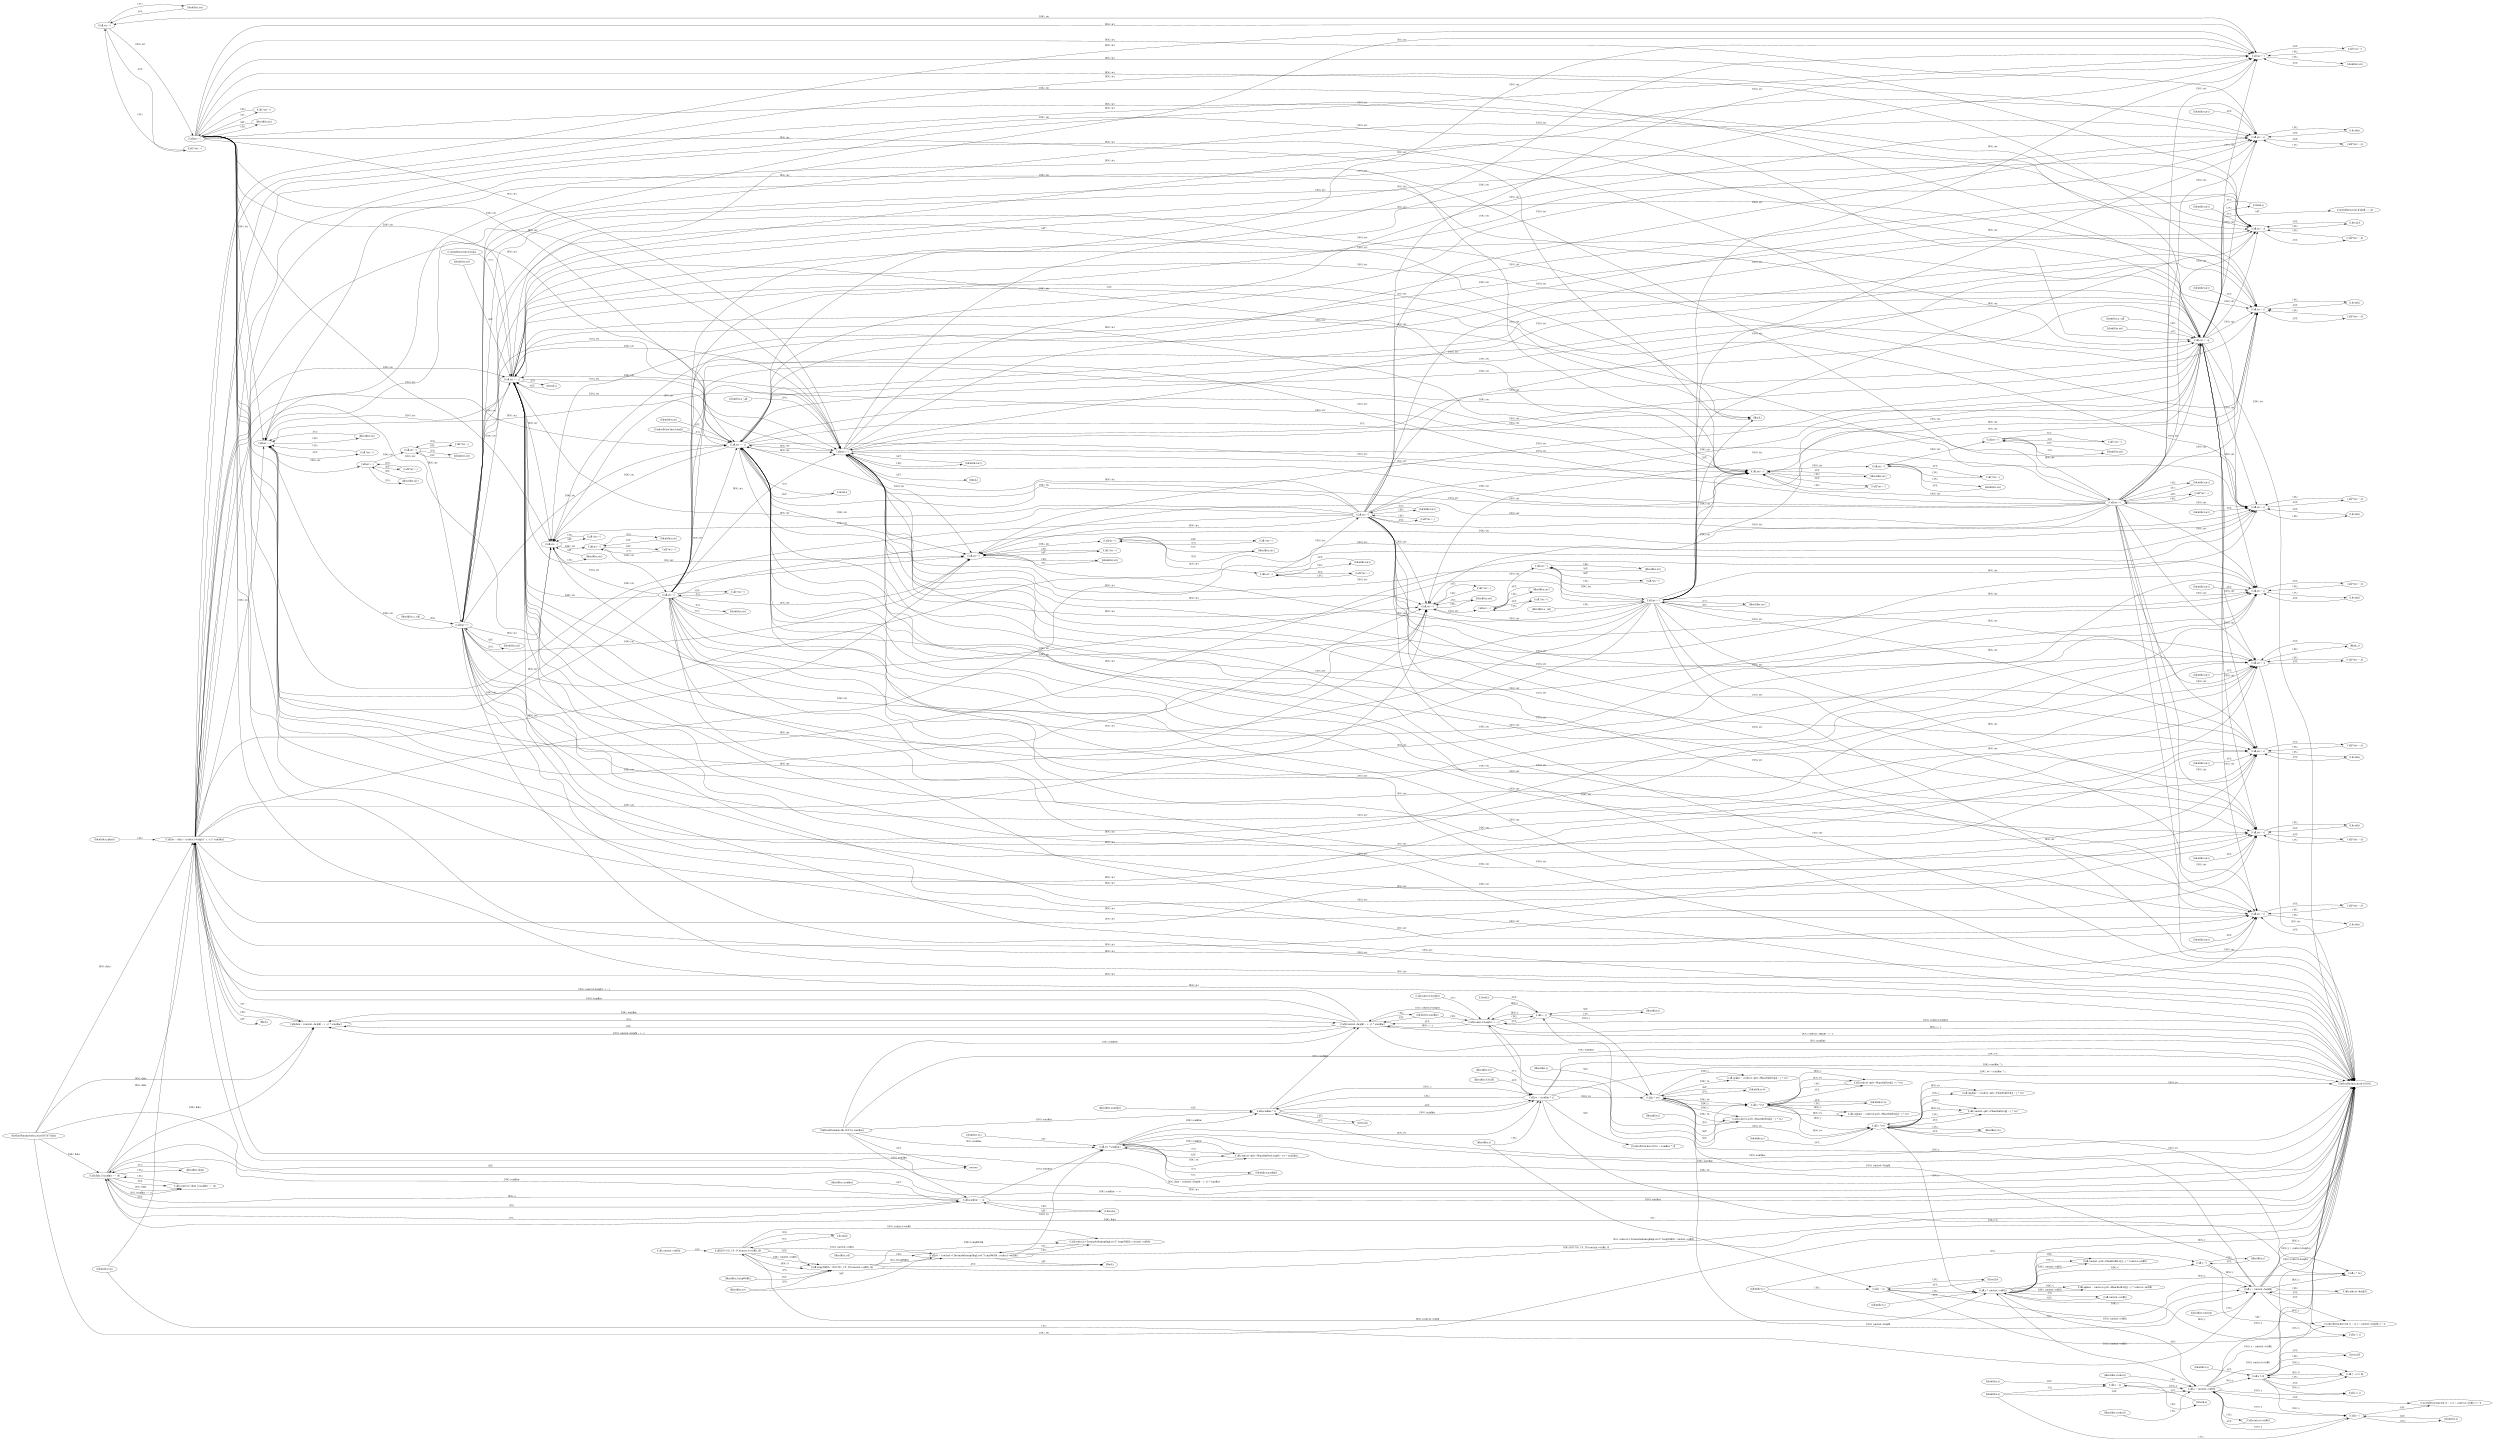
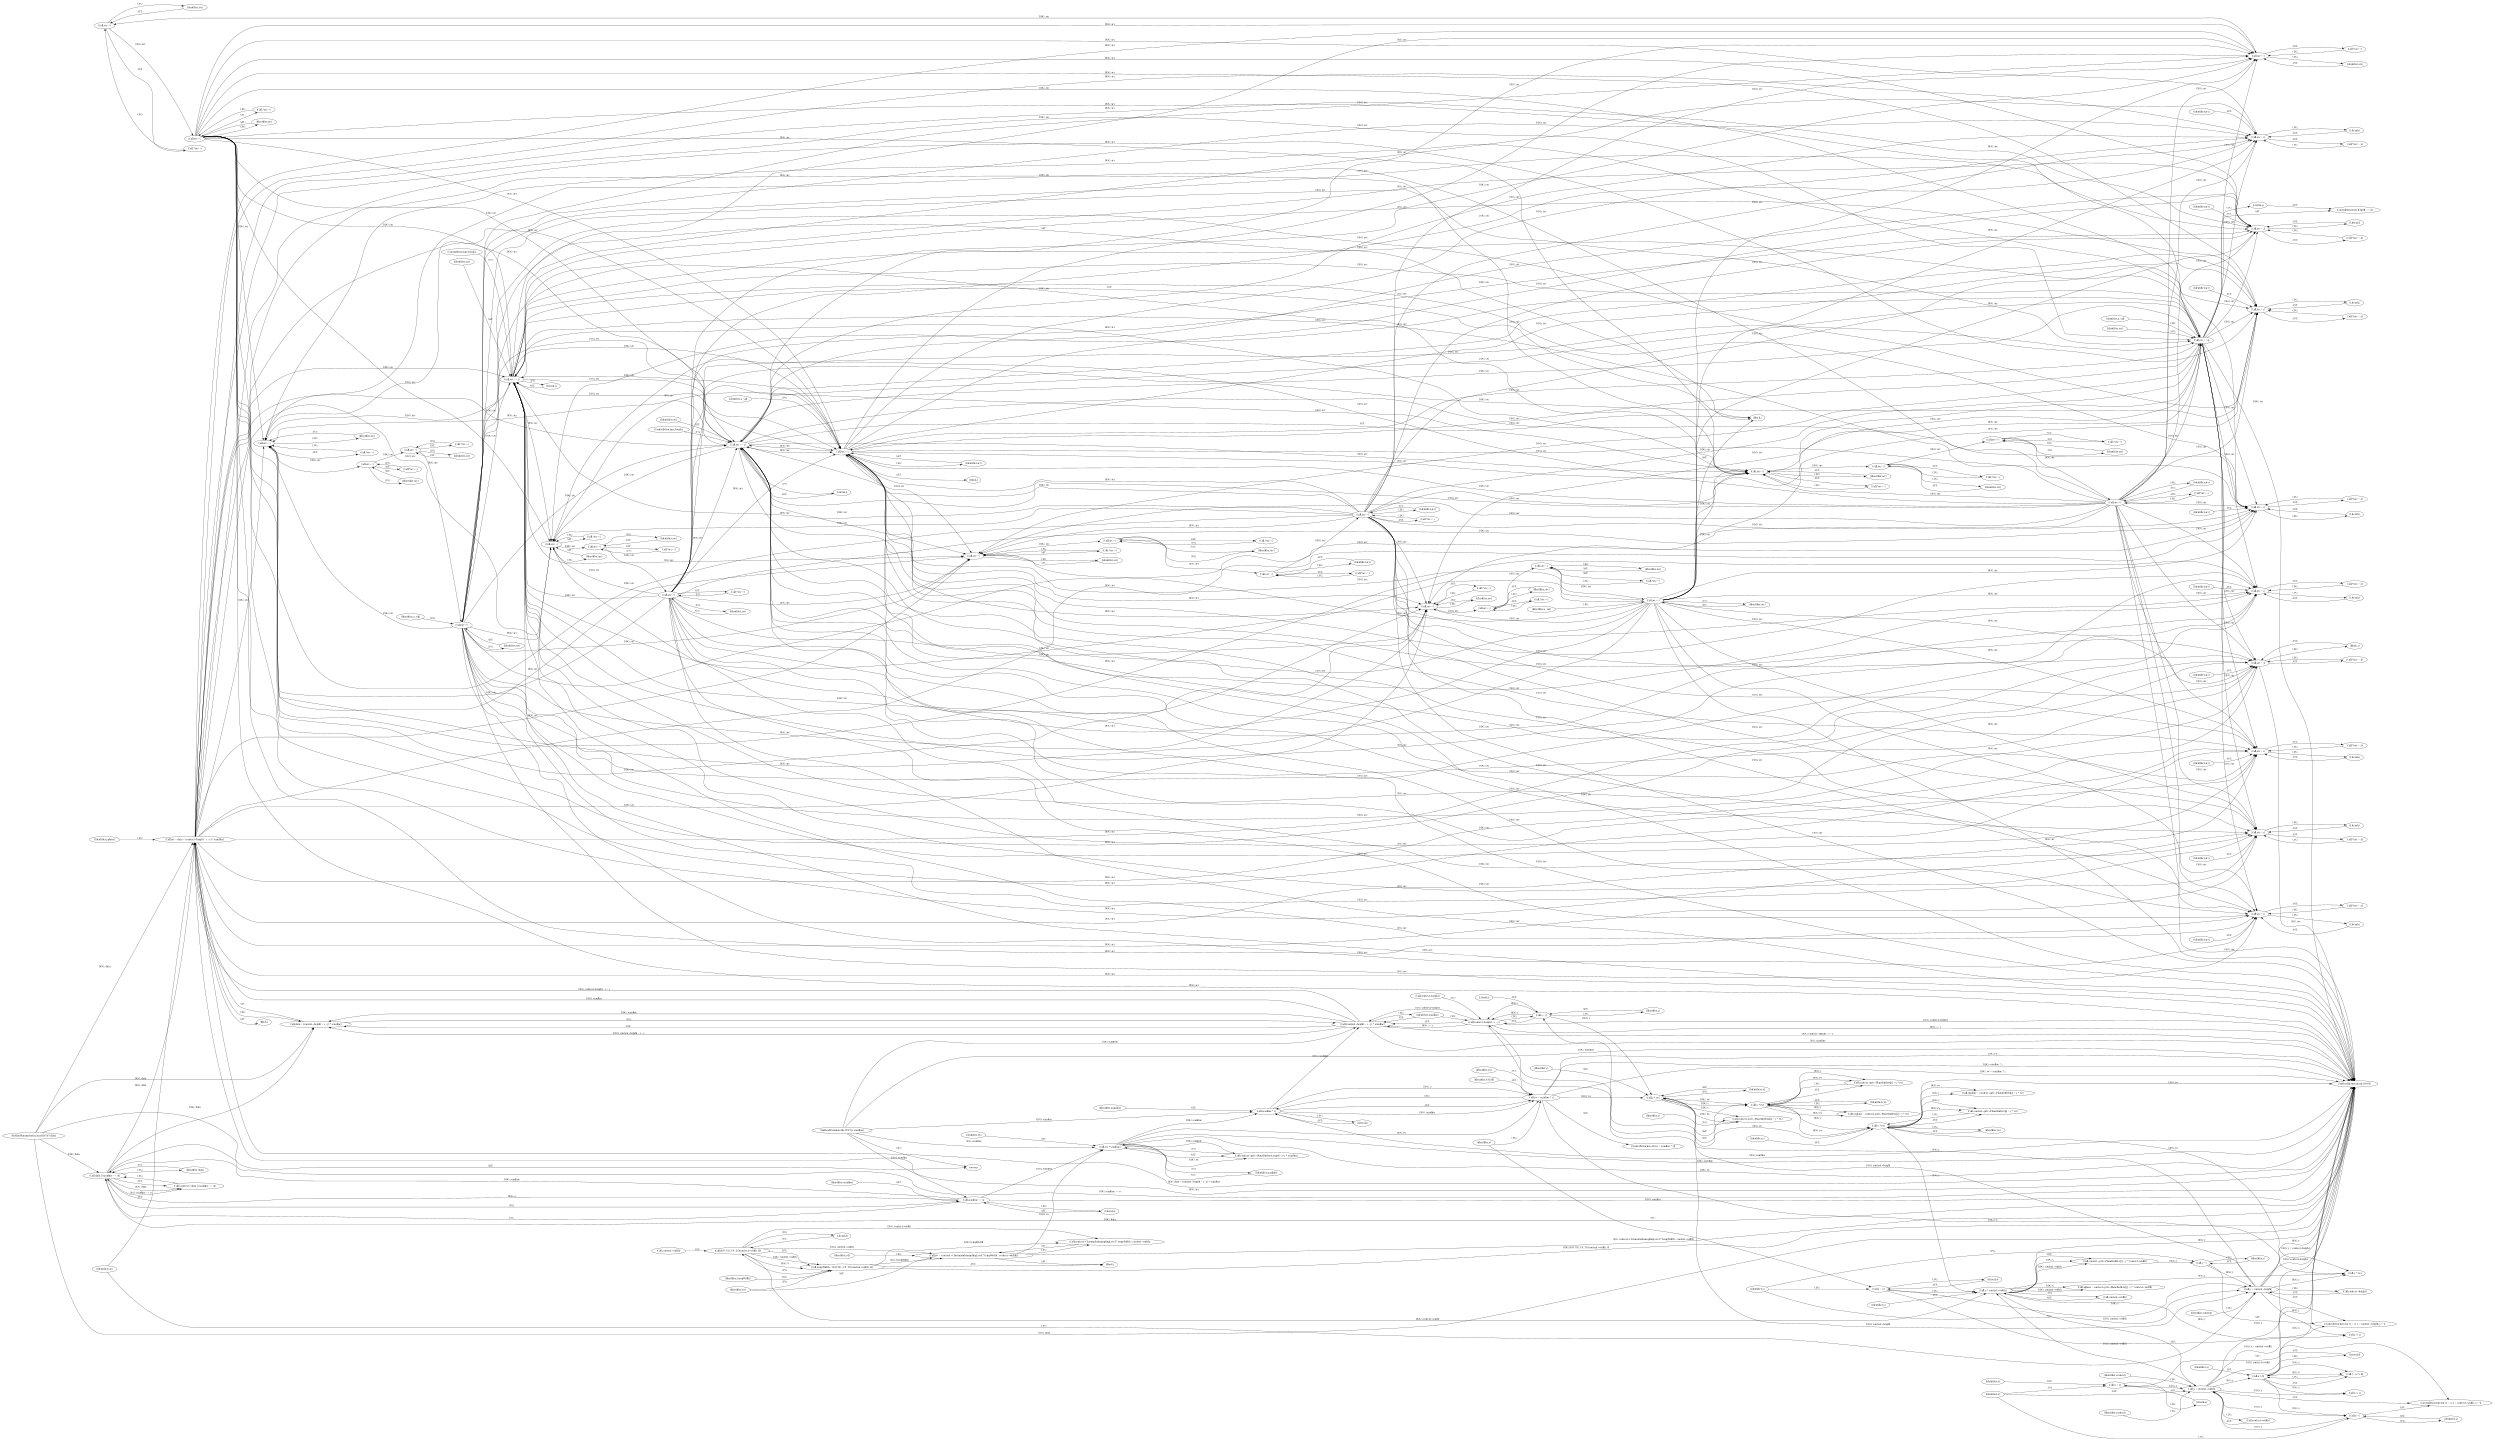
(2222, 258) -> (2298, 207)
(1757, 1078) -> none
(2097, 1270) -> (2174, 1263)
(1044, 1333) -> (1044, 1333)
none -> (2289, 1346)
